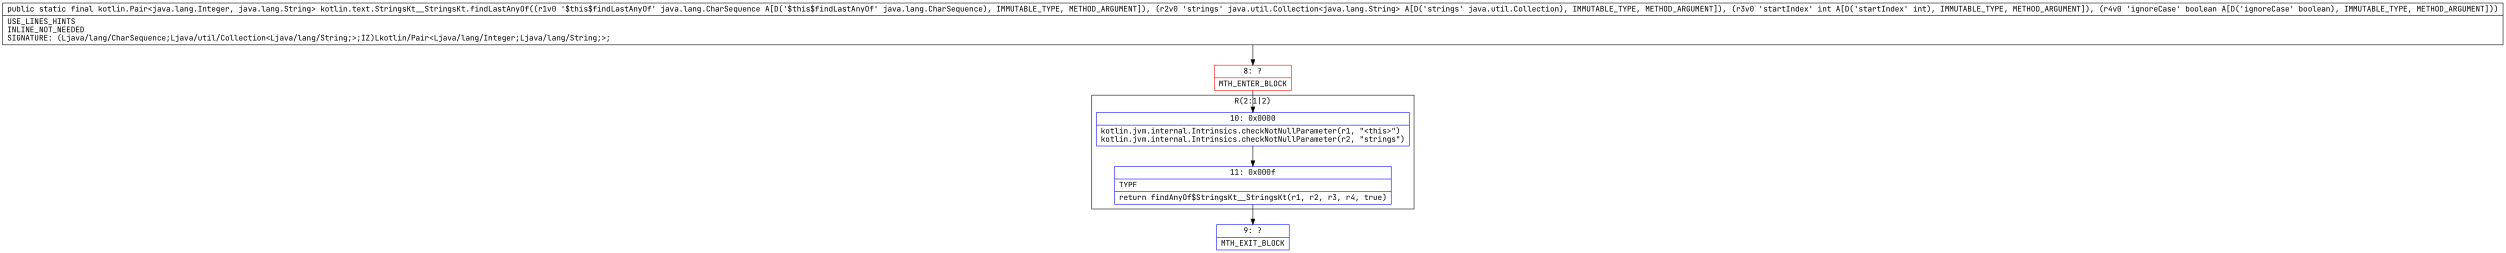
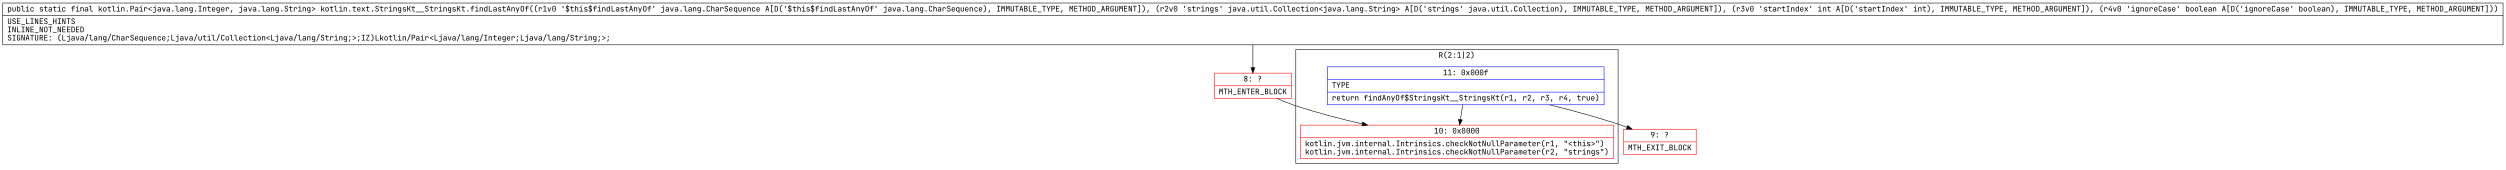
(1253, 129) -> (1457, 142)
(1253, 153) -> (1462, 112)
(1253, 237) -> (1660, 142)
